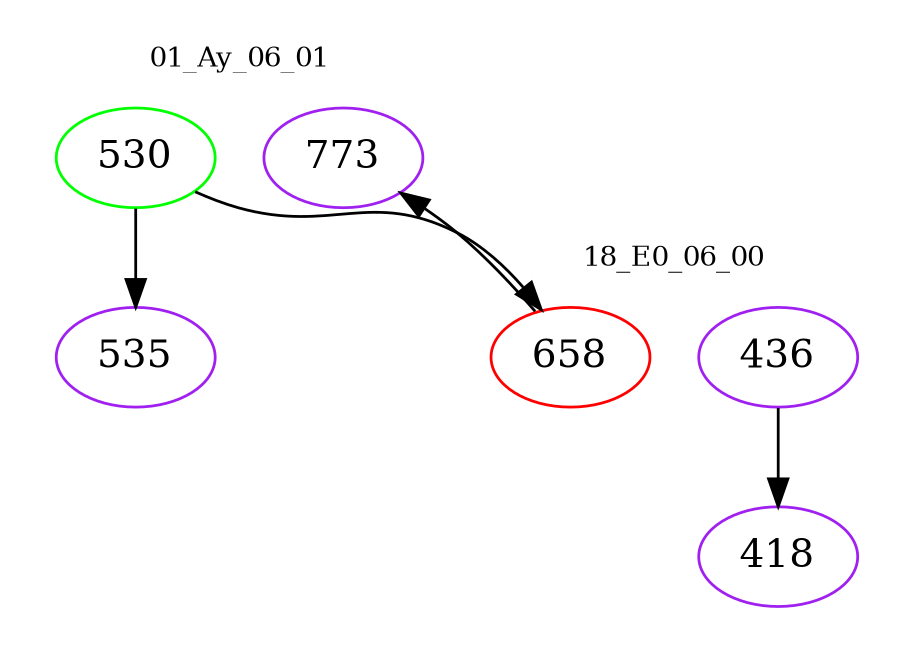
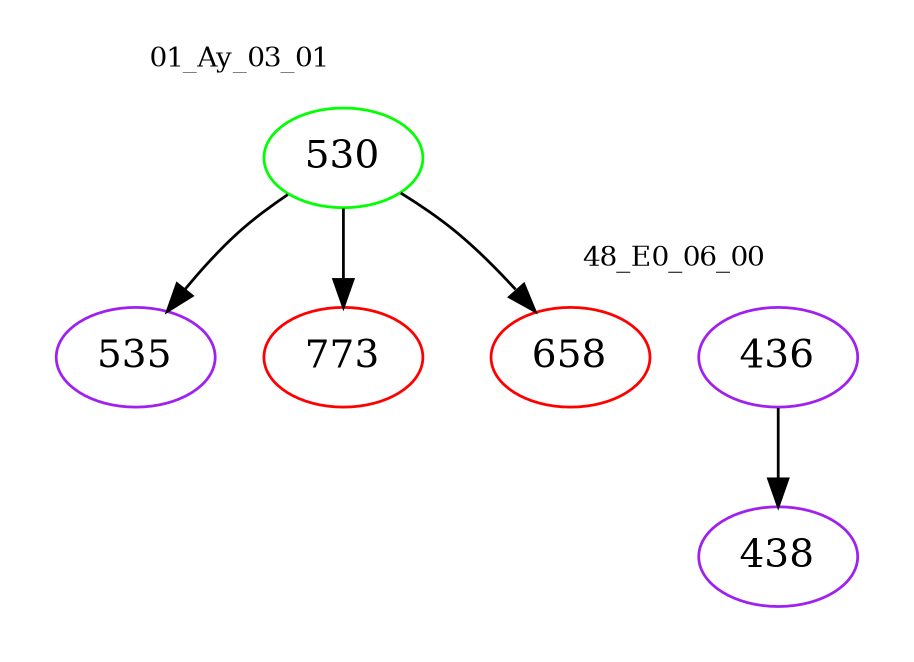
(240, 60) -> (240, 60)
(343, 158) -> (343, 357)
(483, 256) -> (343, 244)
(674, 259) -> (674, 259)
(778, 557) -> (778, 557)
